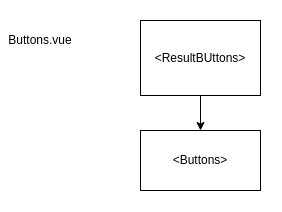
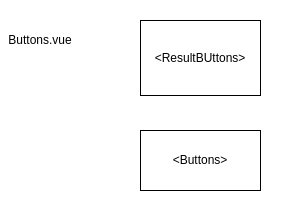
(201, 115) -> none
